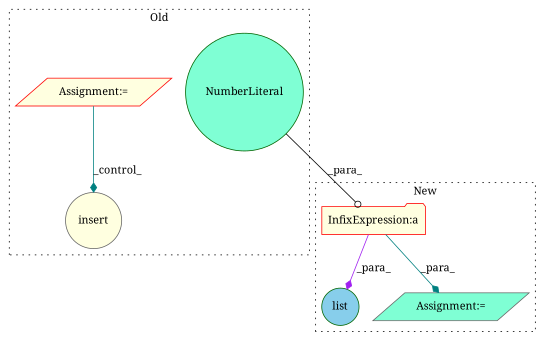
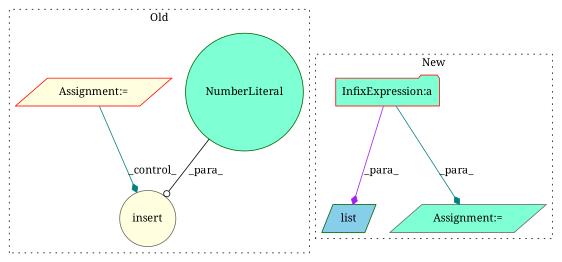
(321, 168) -> (189, 165)
(374, 221) -> (388, 92)
(340, 307) -> (349, 219)
